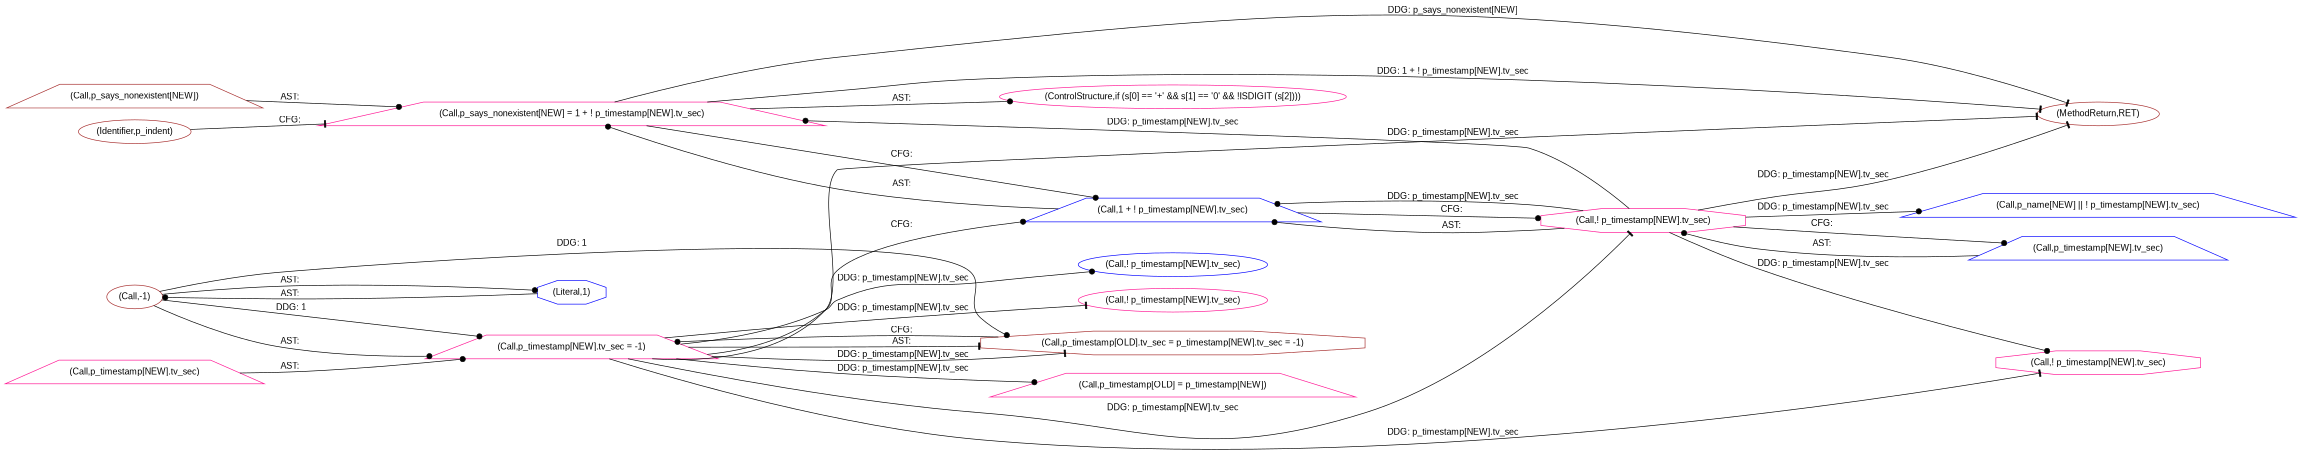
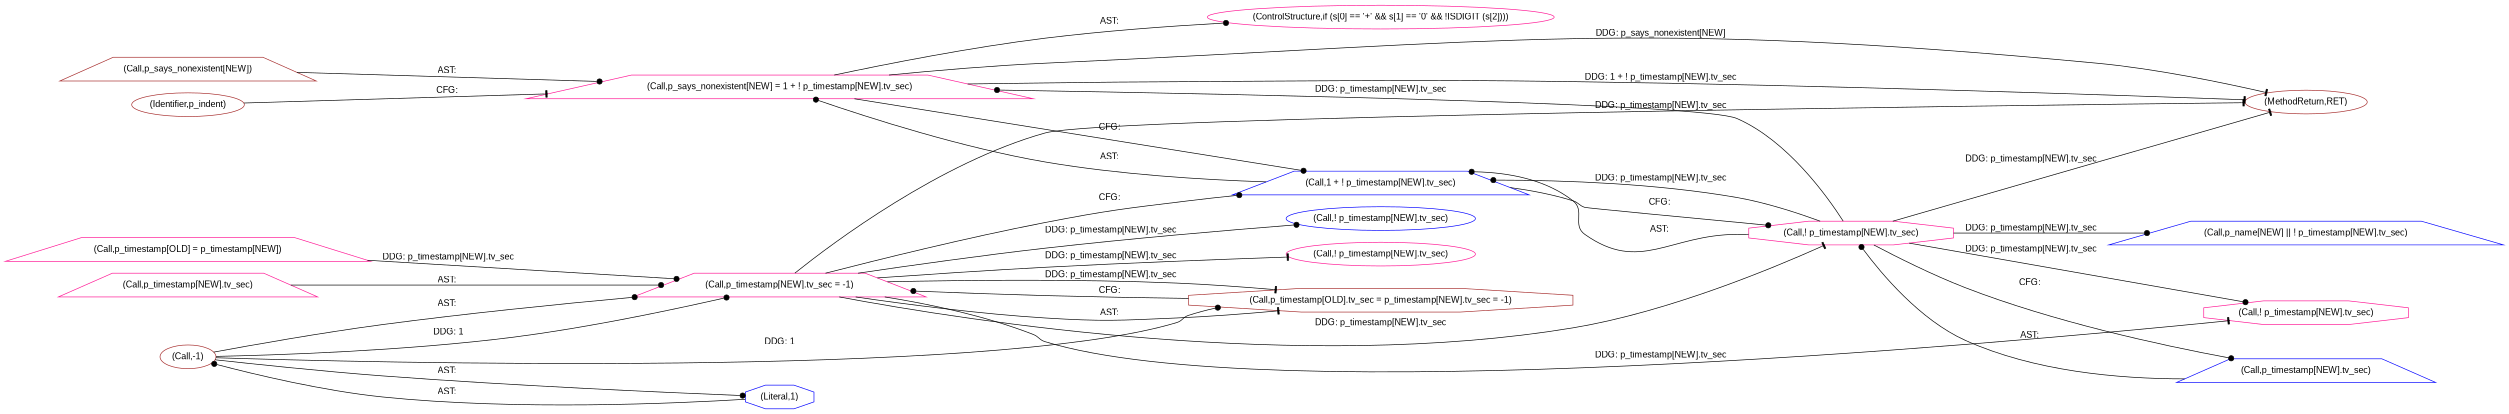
(854, 374) -> (521, 270)
